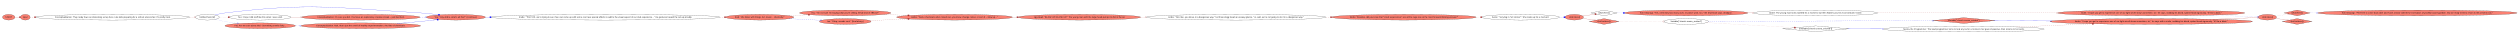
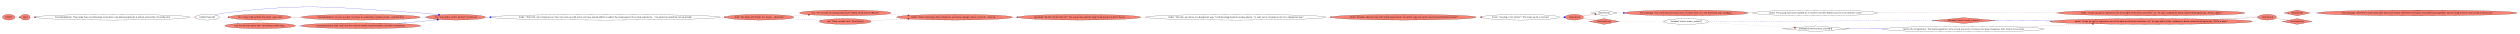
(260, 17) -> (260, 17)
